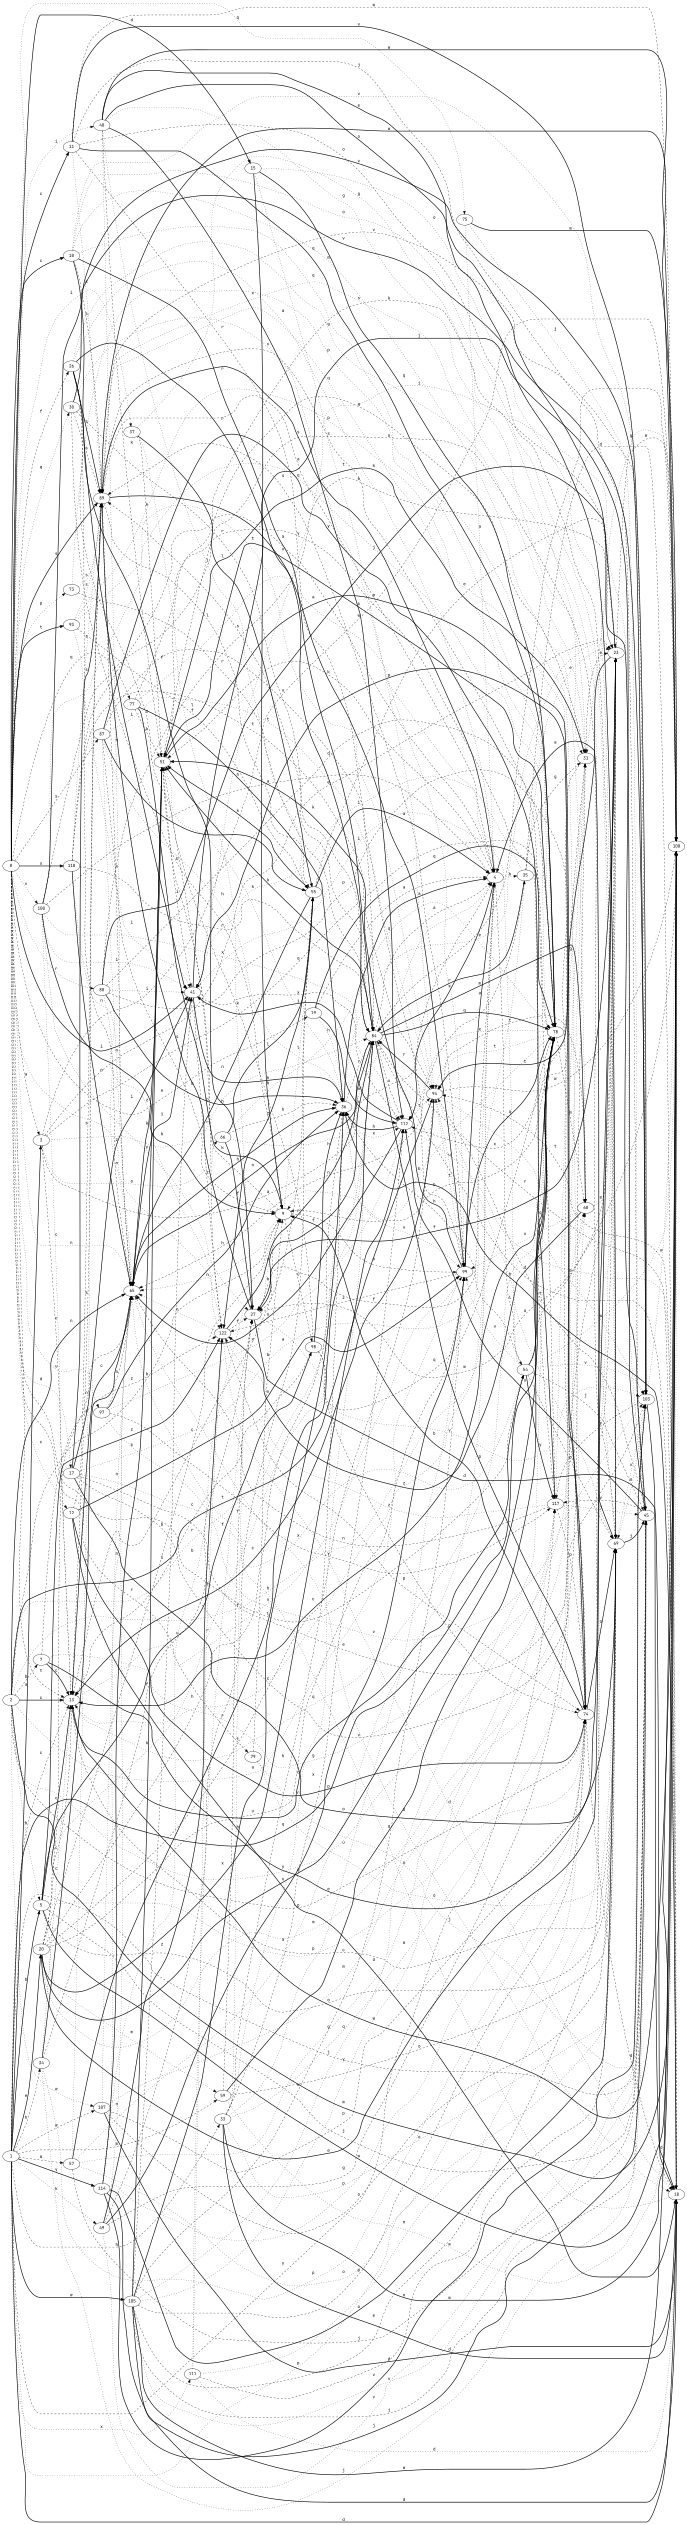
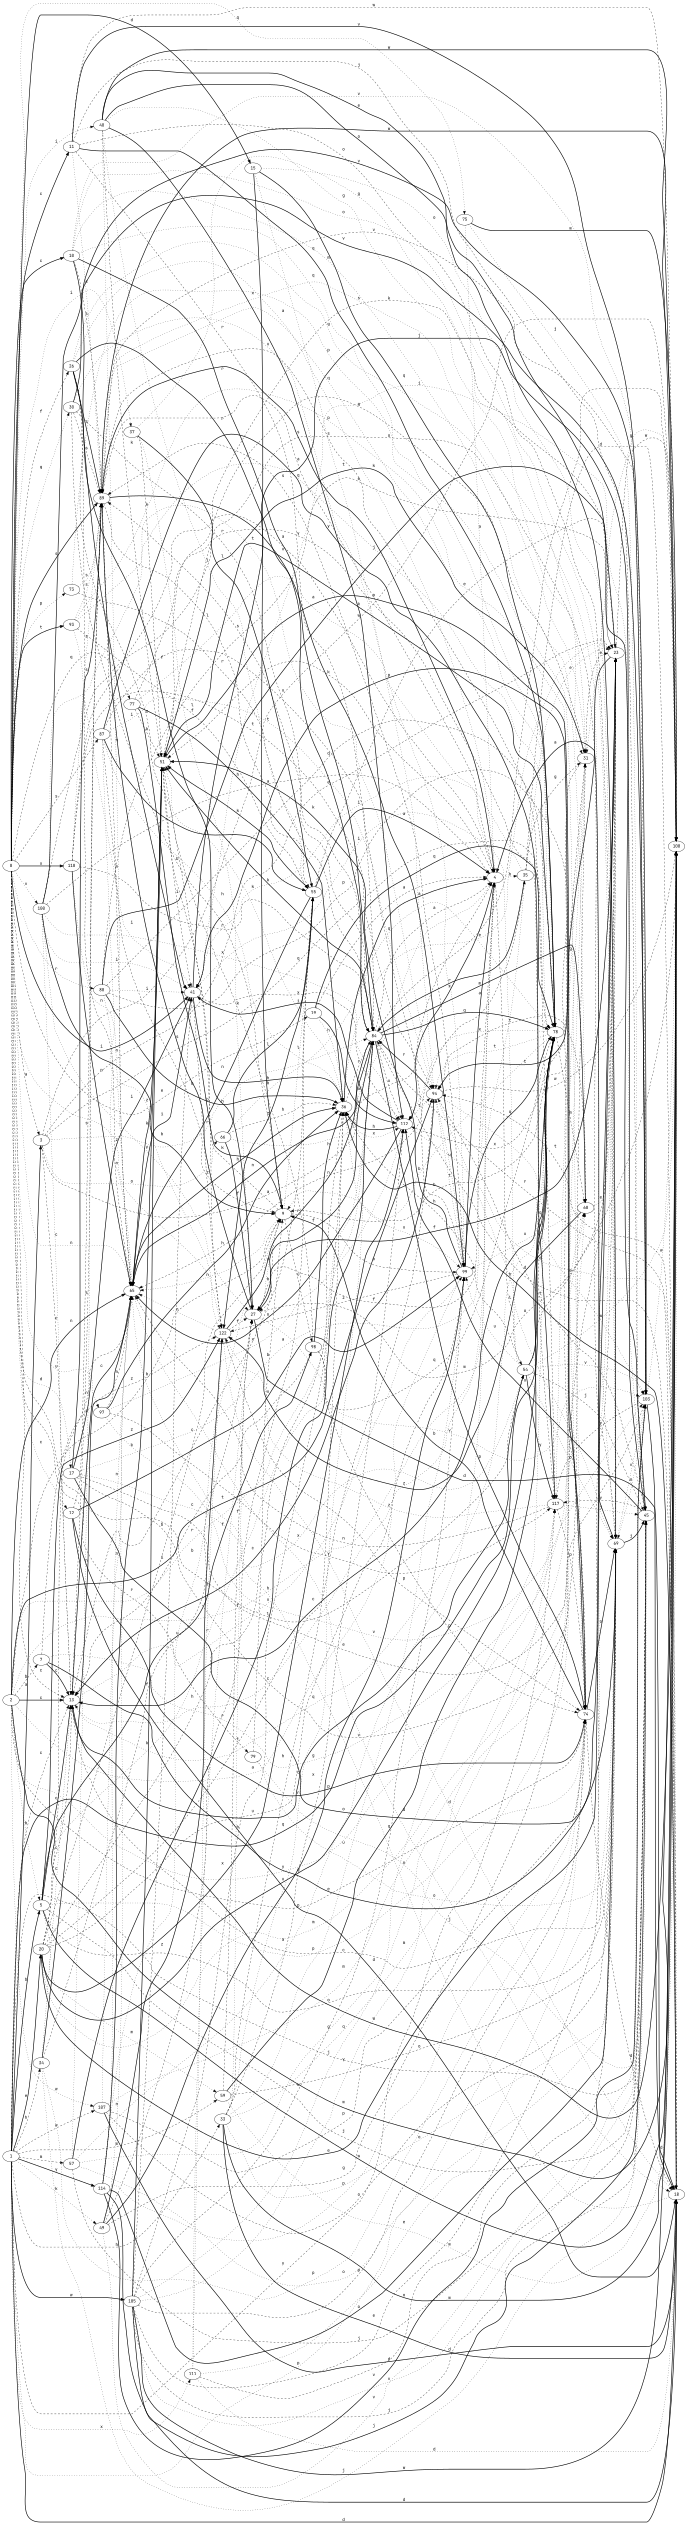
(564, 1448) -> (564, 1448)
(266, 1712) -> (266, 1712)
